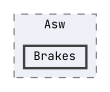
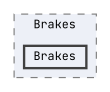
(55, 25) -> (55, 25)
